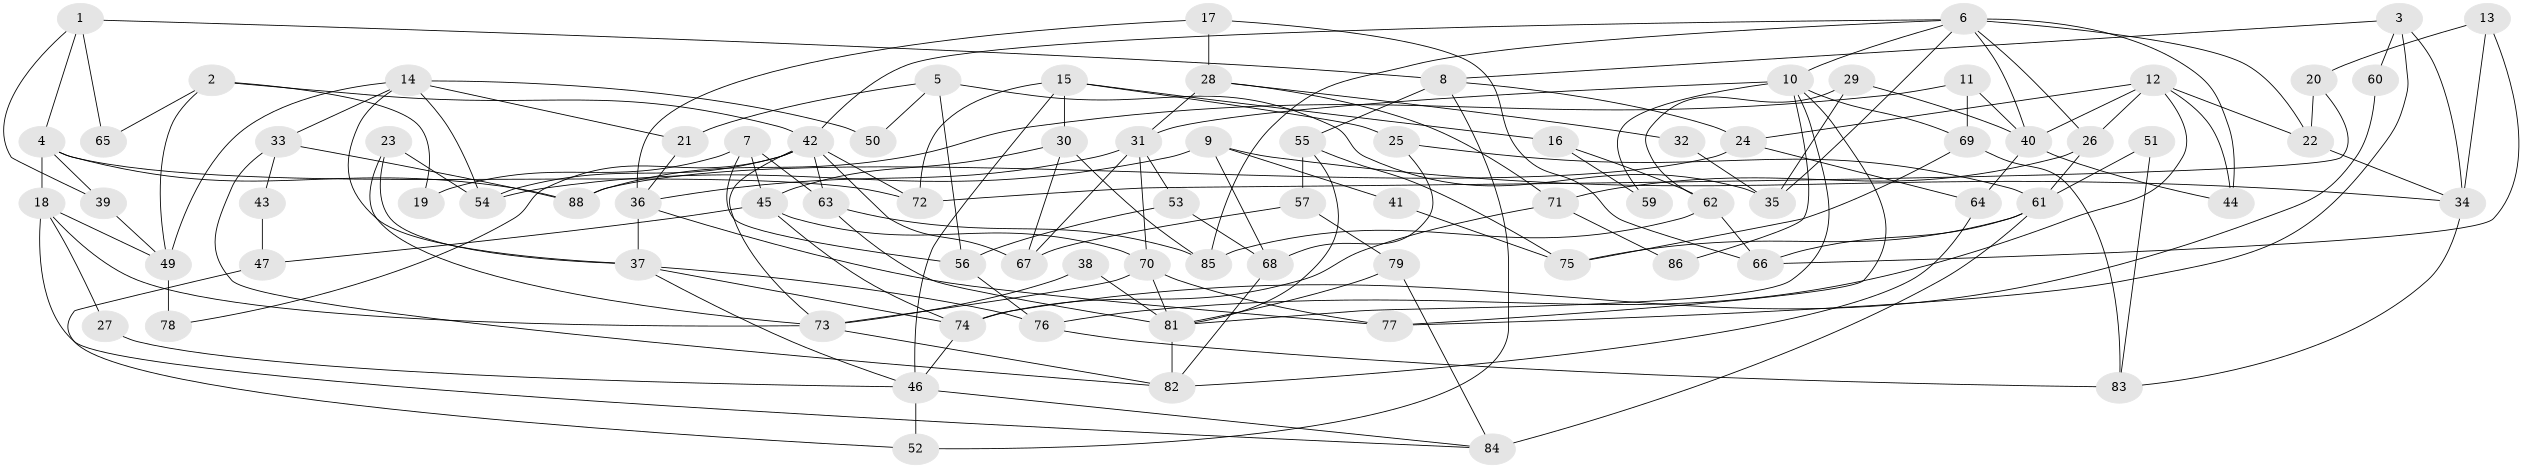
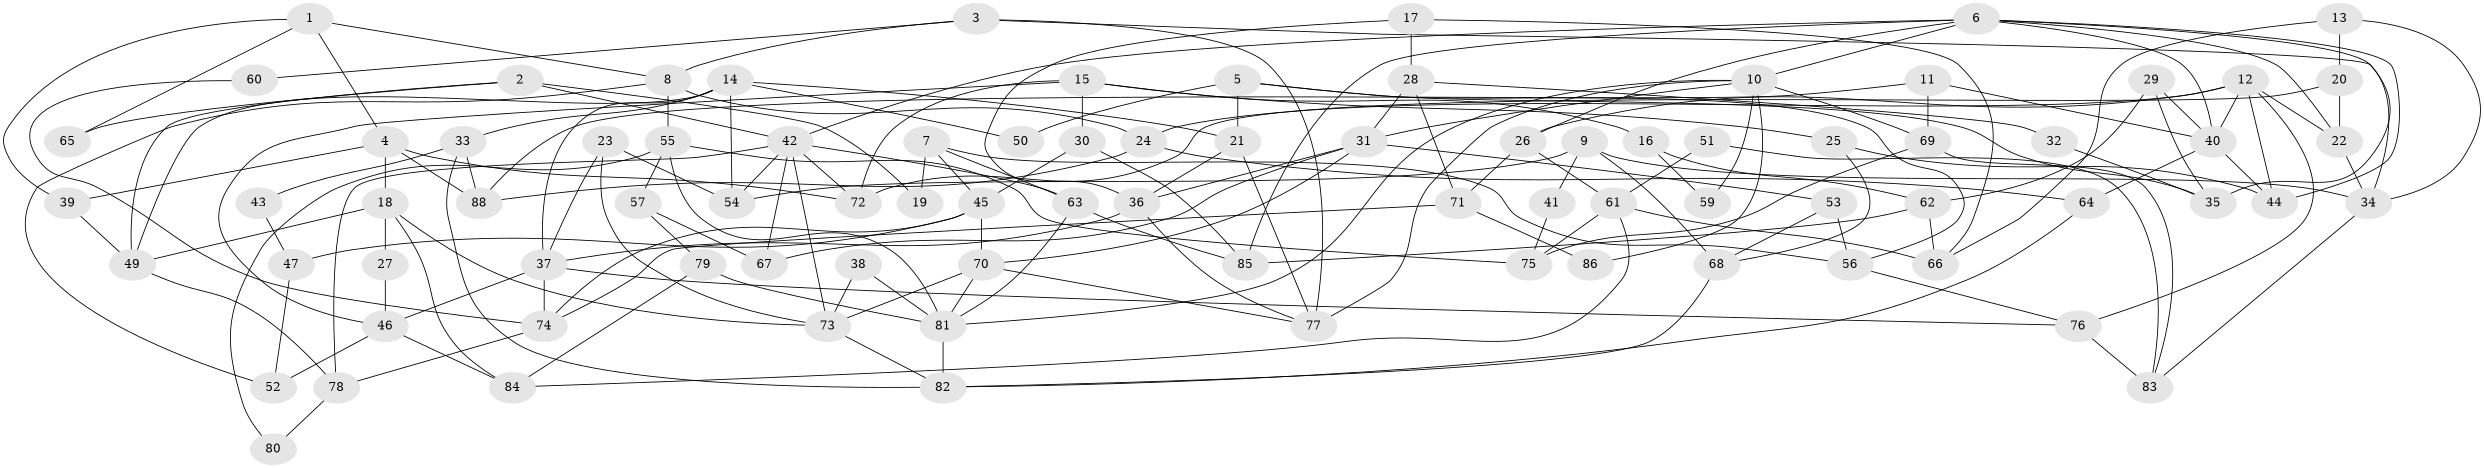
(1722, 161) -> (1966, 165)
(1044, 203) -> none
none -> (1276, 234)
(939, 357) -> (436, 358)
none -> (273, 449)
